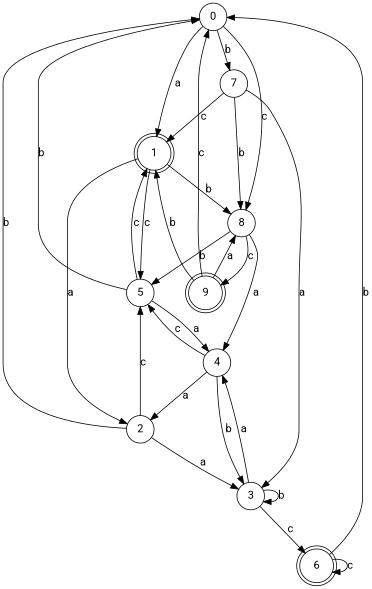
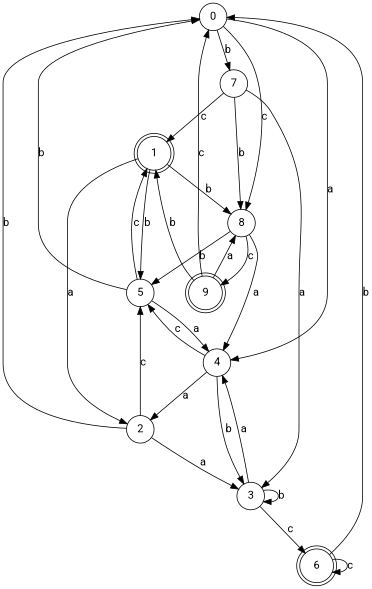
(174, 74) -> (327, 183)
(147, 223) -> (147, 223)
